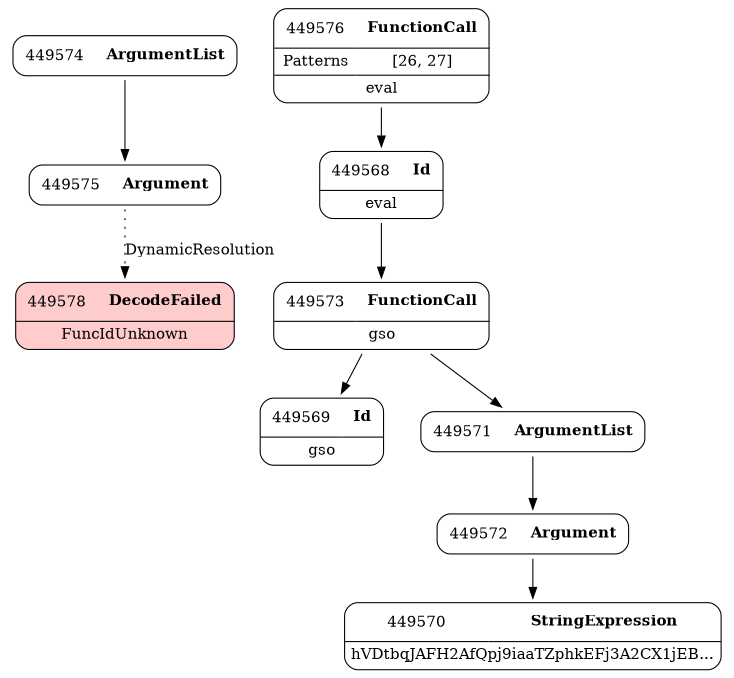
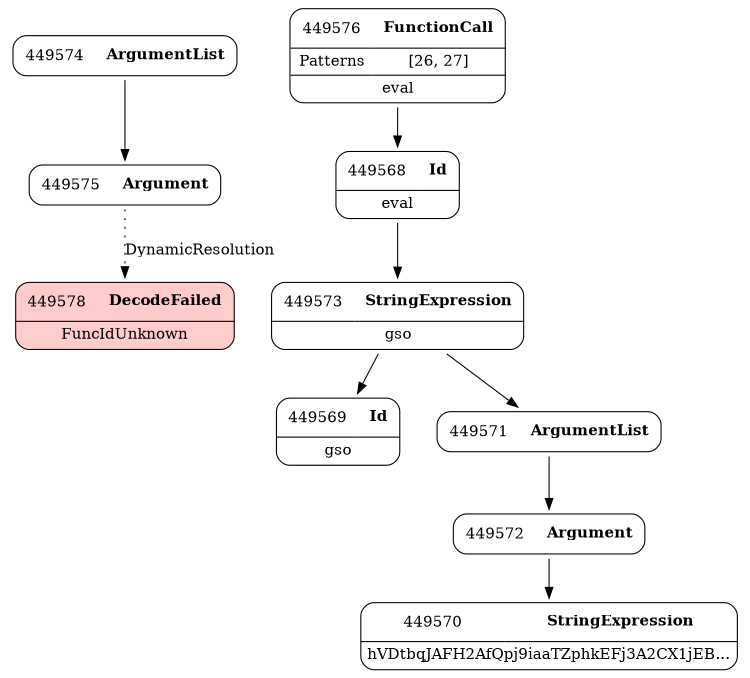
(422, 301) -> (439, 301)
